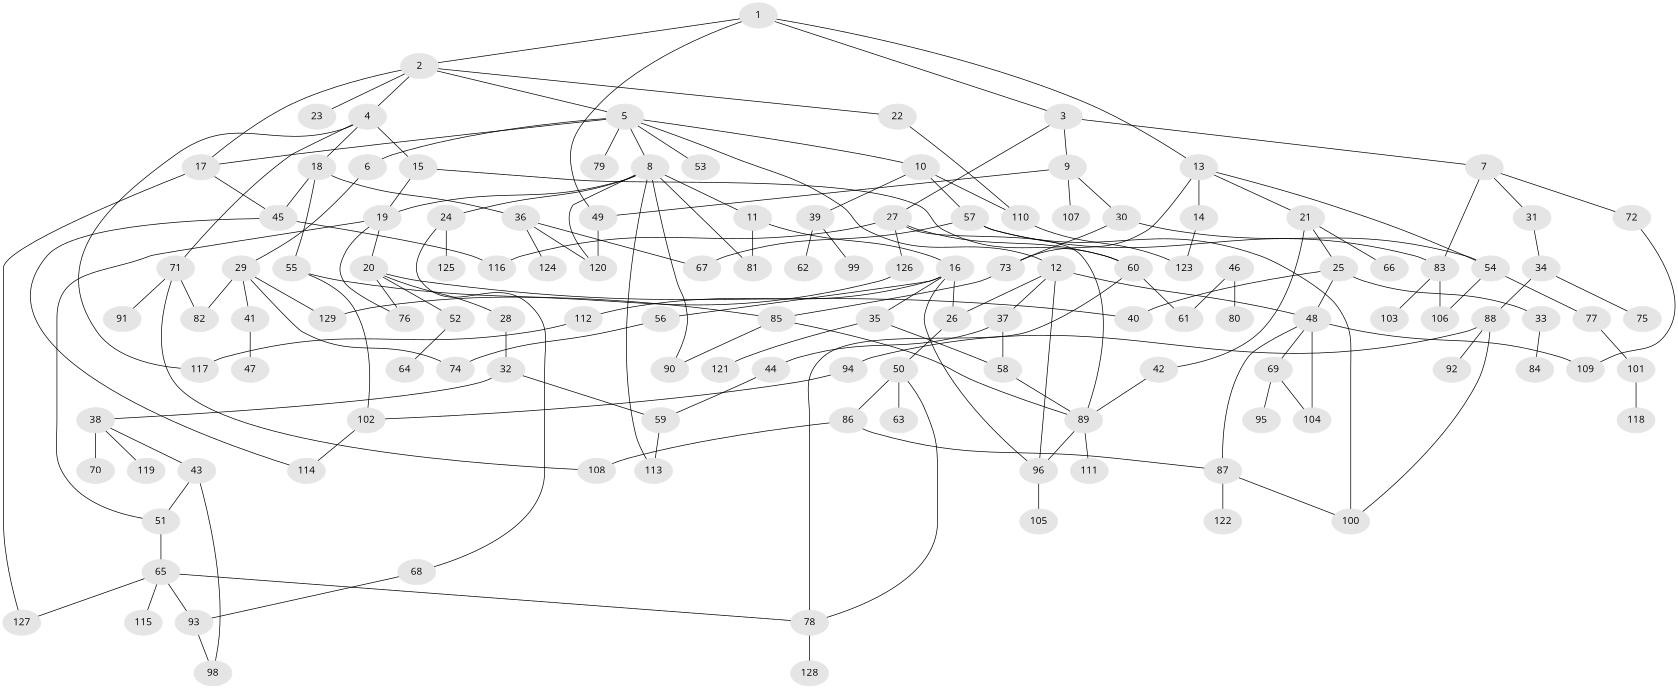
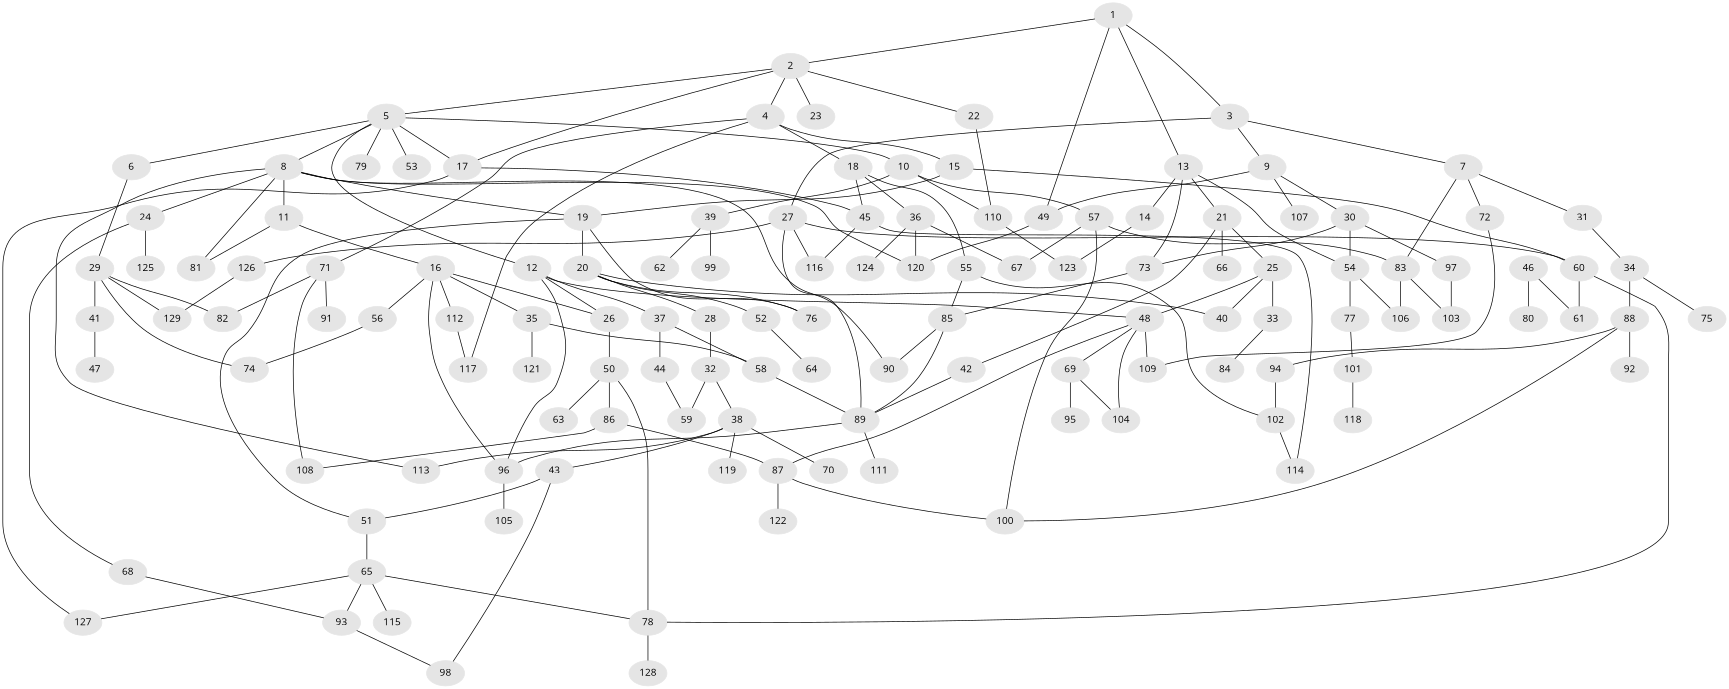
none -> (1451, 268)
(657, 445) -> (588, 450)
